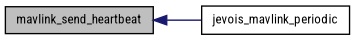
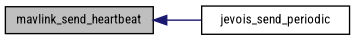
(276, 20) -> (276, 20)
